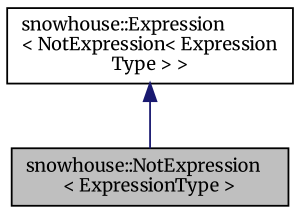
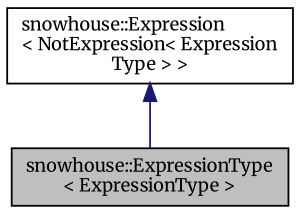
(150, 177) -> (150, 177)
